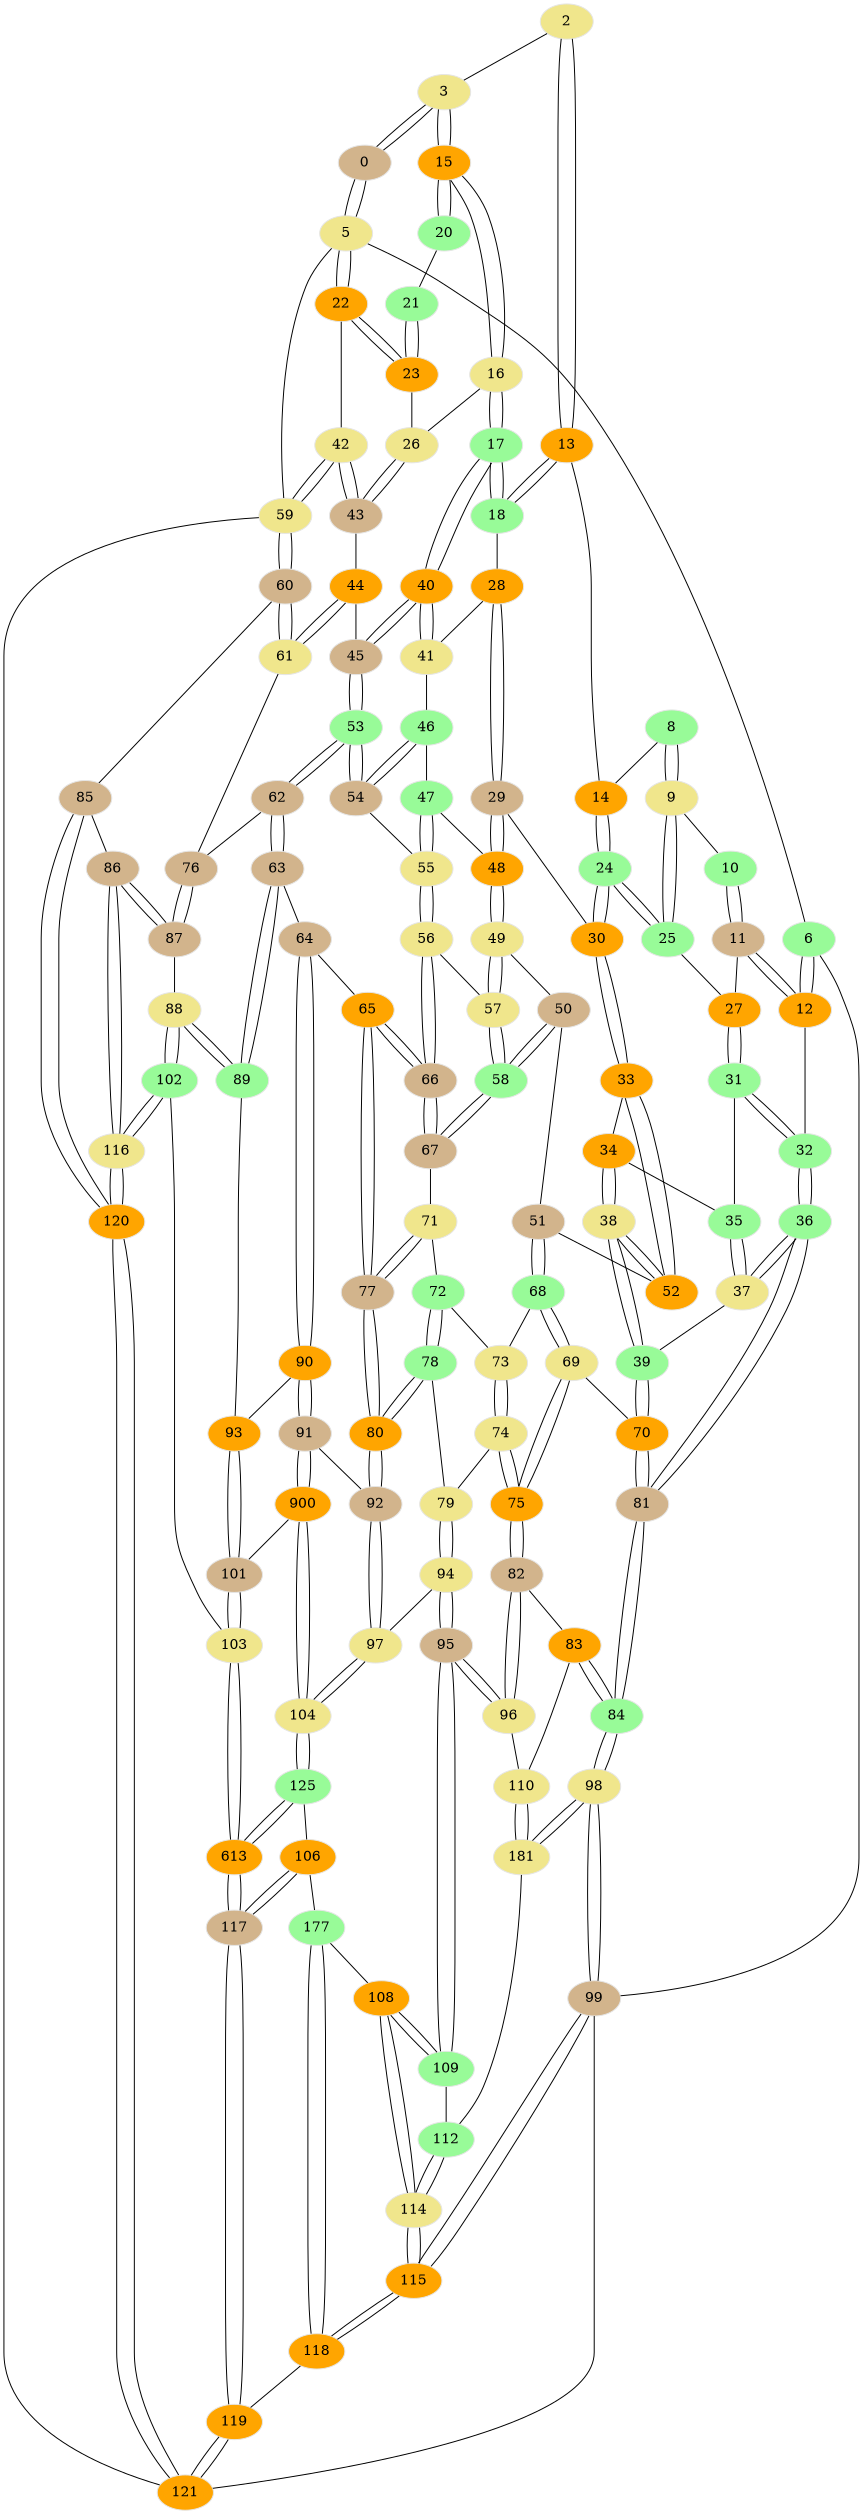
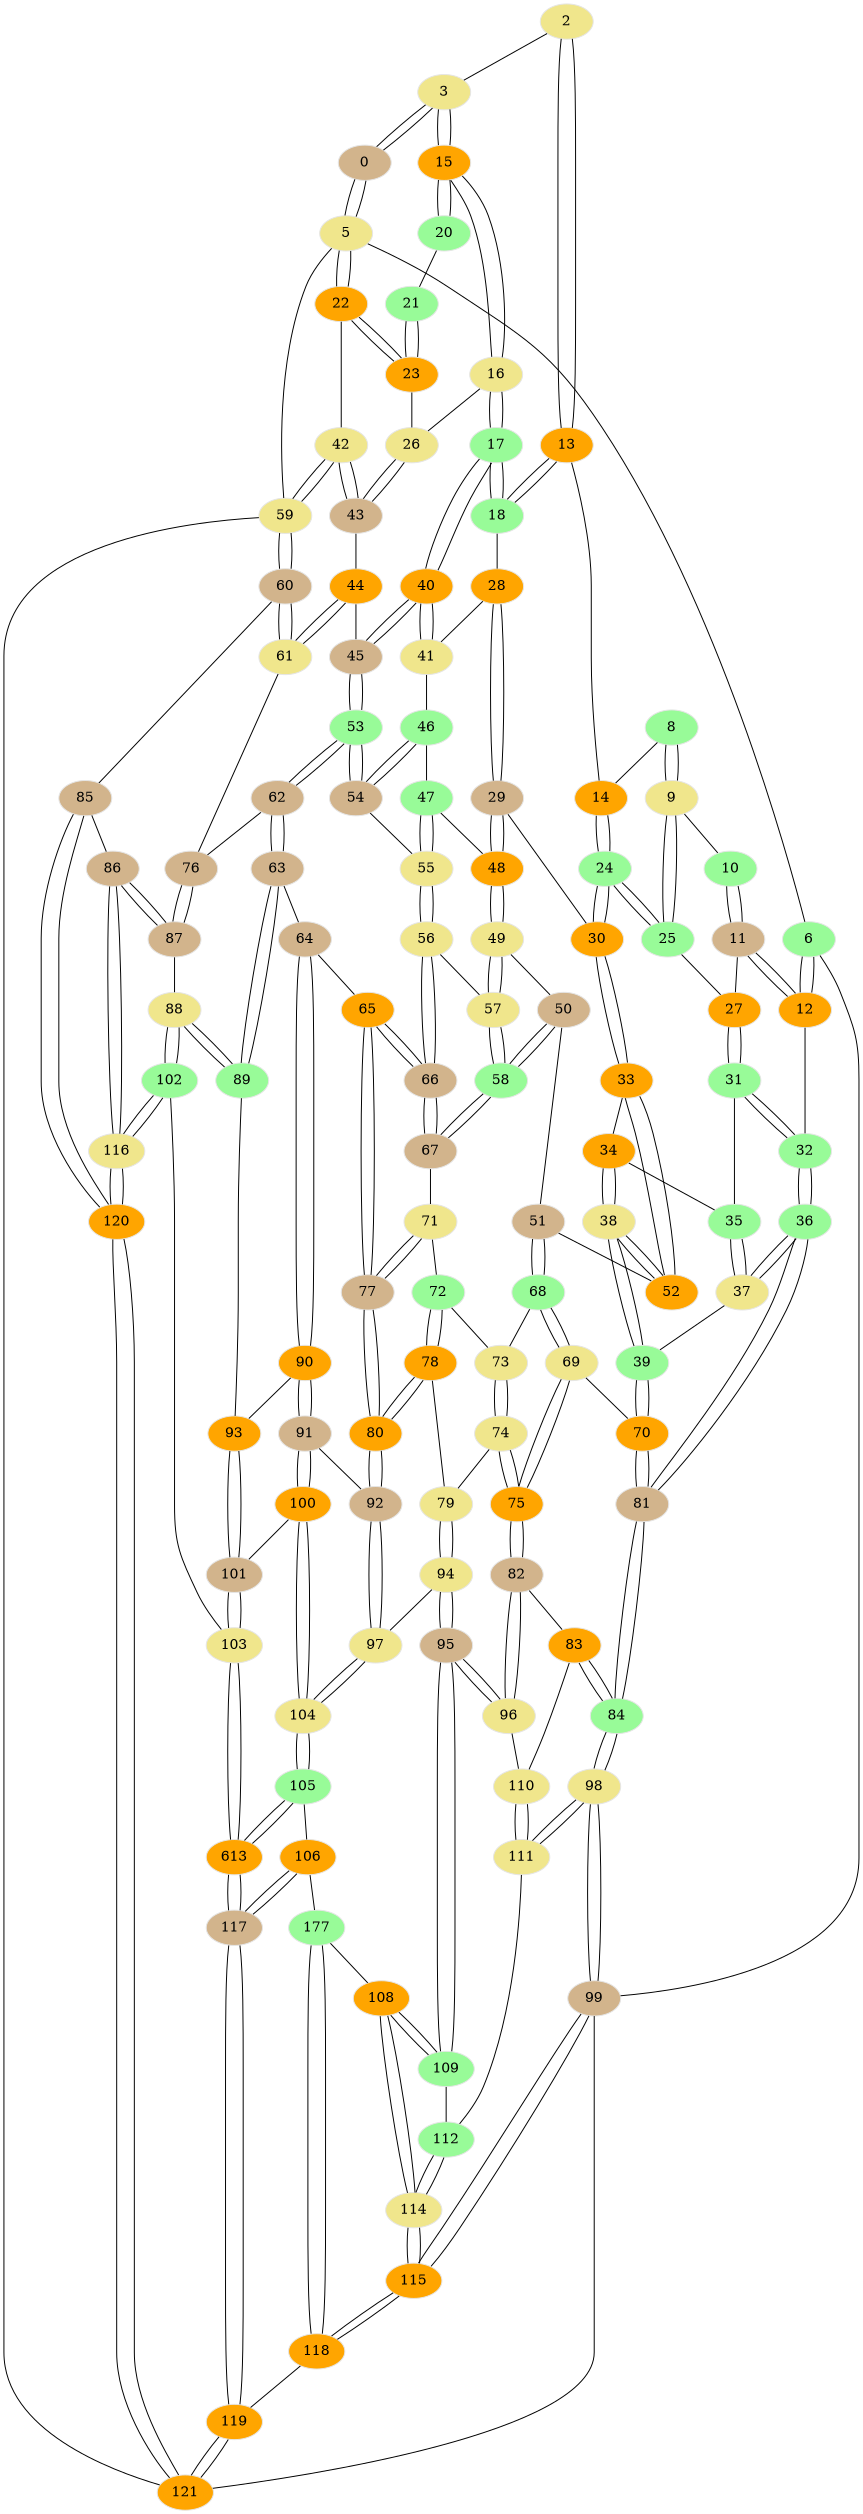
(430, 1363) -> (430, 1363)
(303, 1504) -> (303, 1504)
(303, 1787) -> (303, 1787)
(522, 1857) -> (522, 1857)
